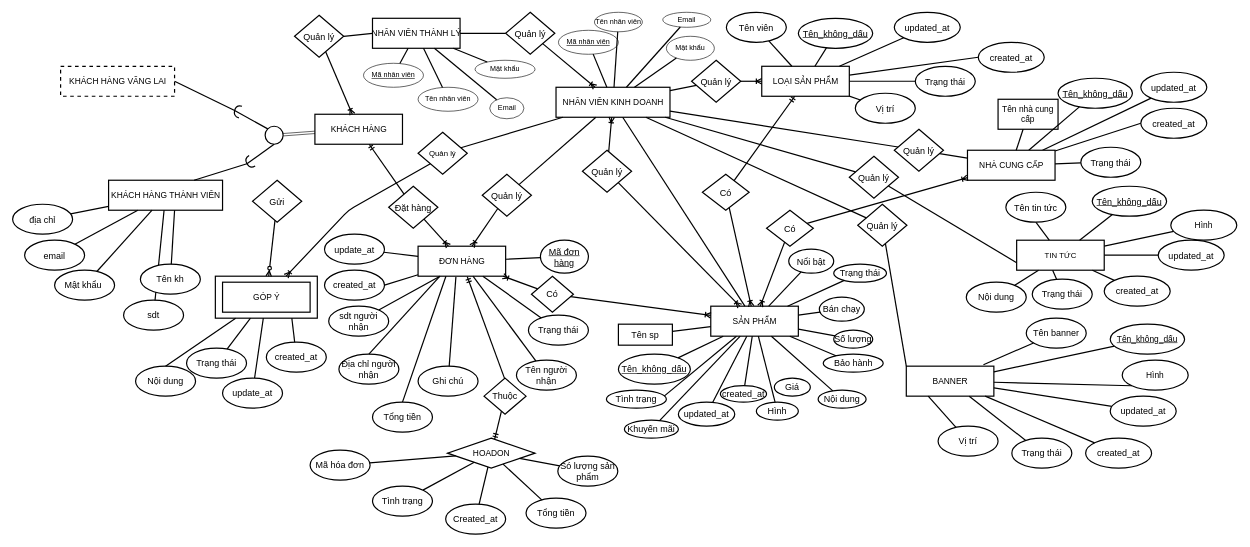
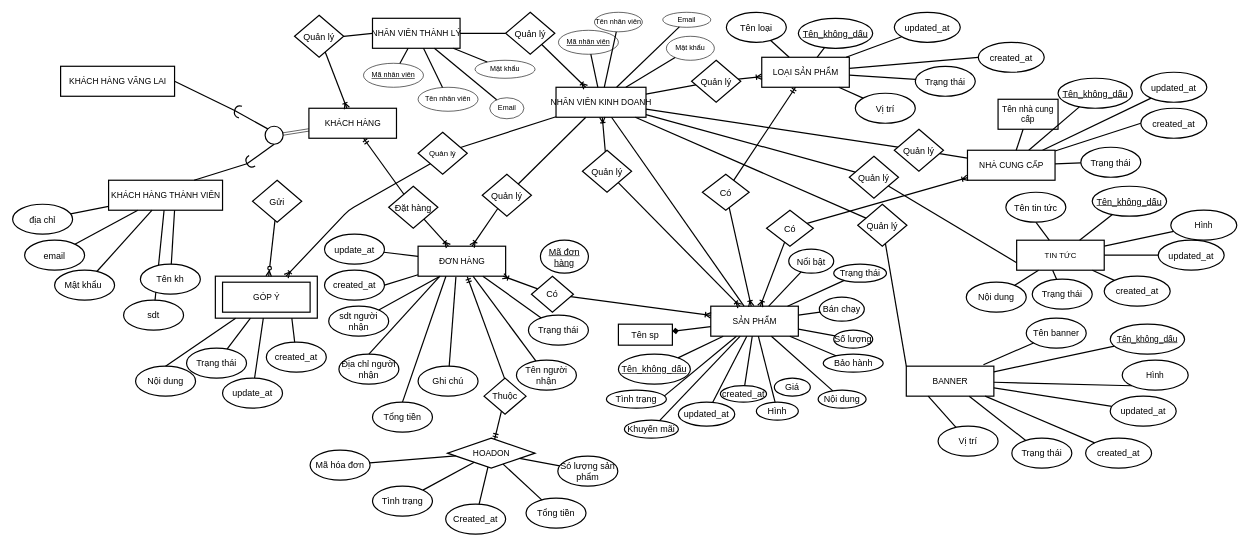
(756, 27) -> (756, 27)
(117, 81) -> (117, 81)
(806, 81) -> (806, 72)
(613, 102) -> (601, 102)
(359, 129) -> (353, 123)
(523, 259) -> none
(676, 331) -> (679, 331)
